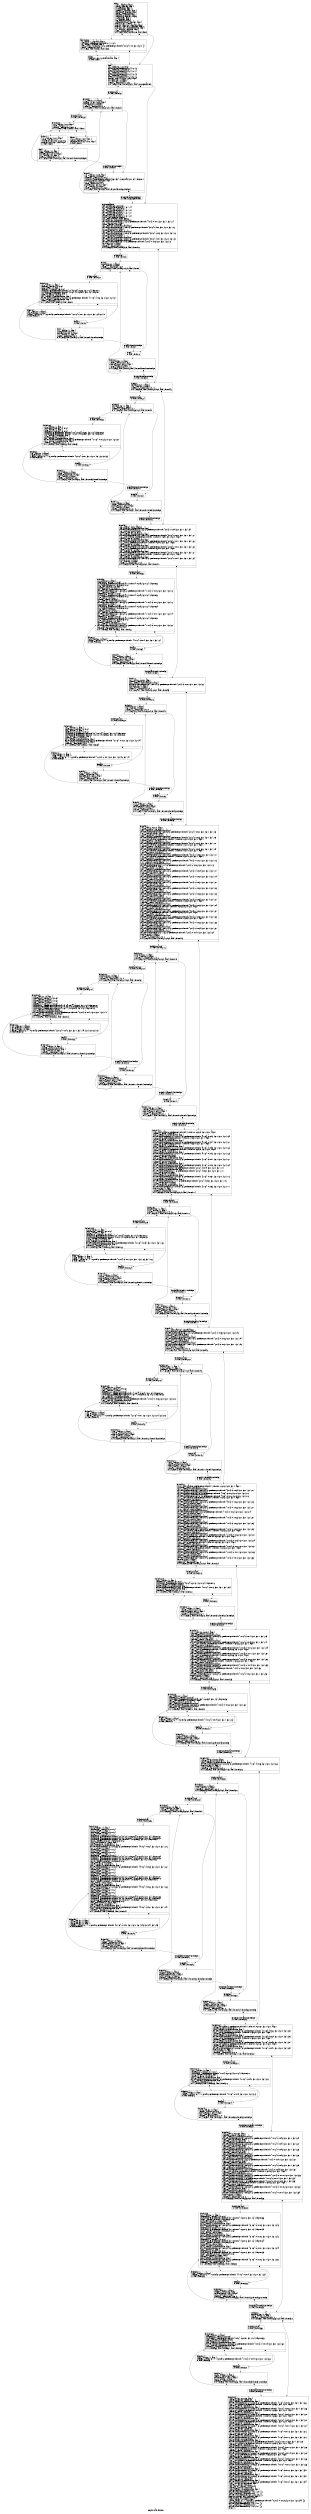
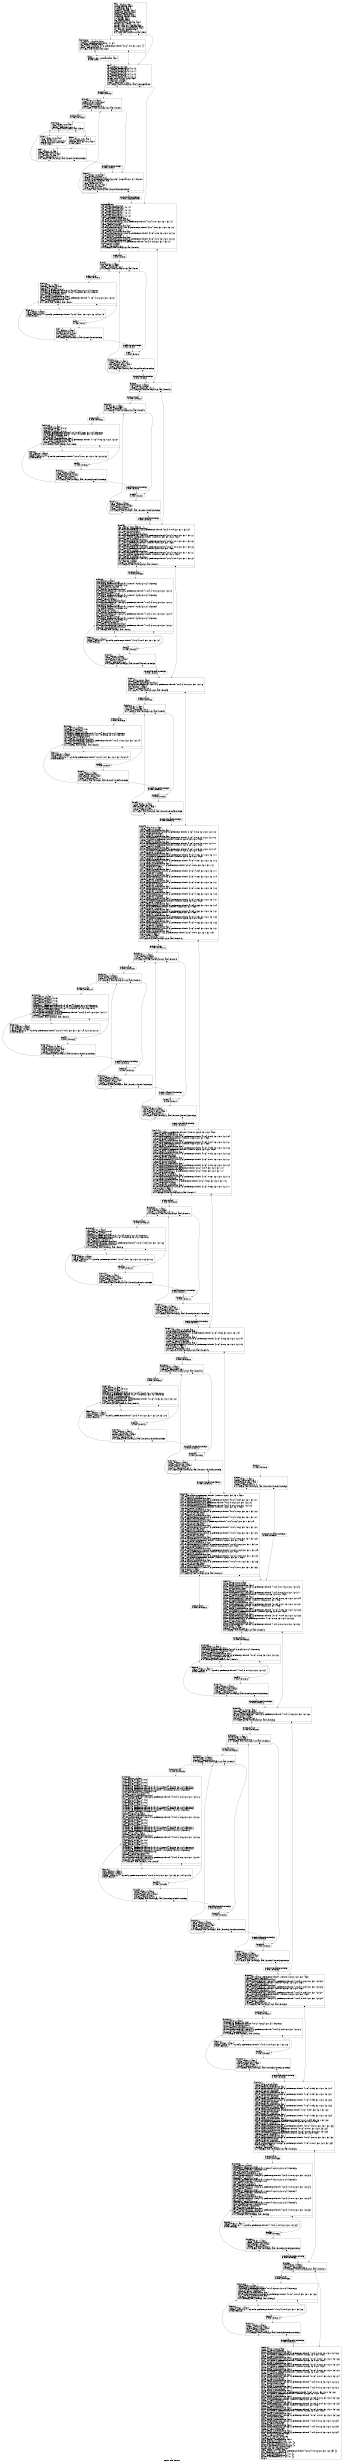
(193, 1587) -> none
